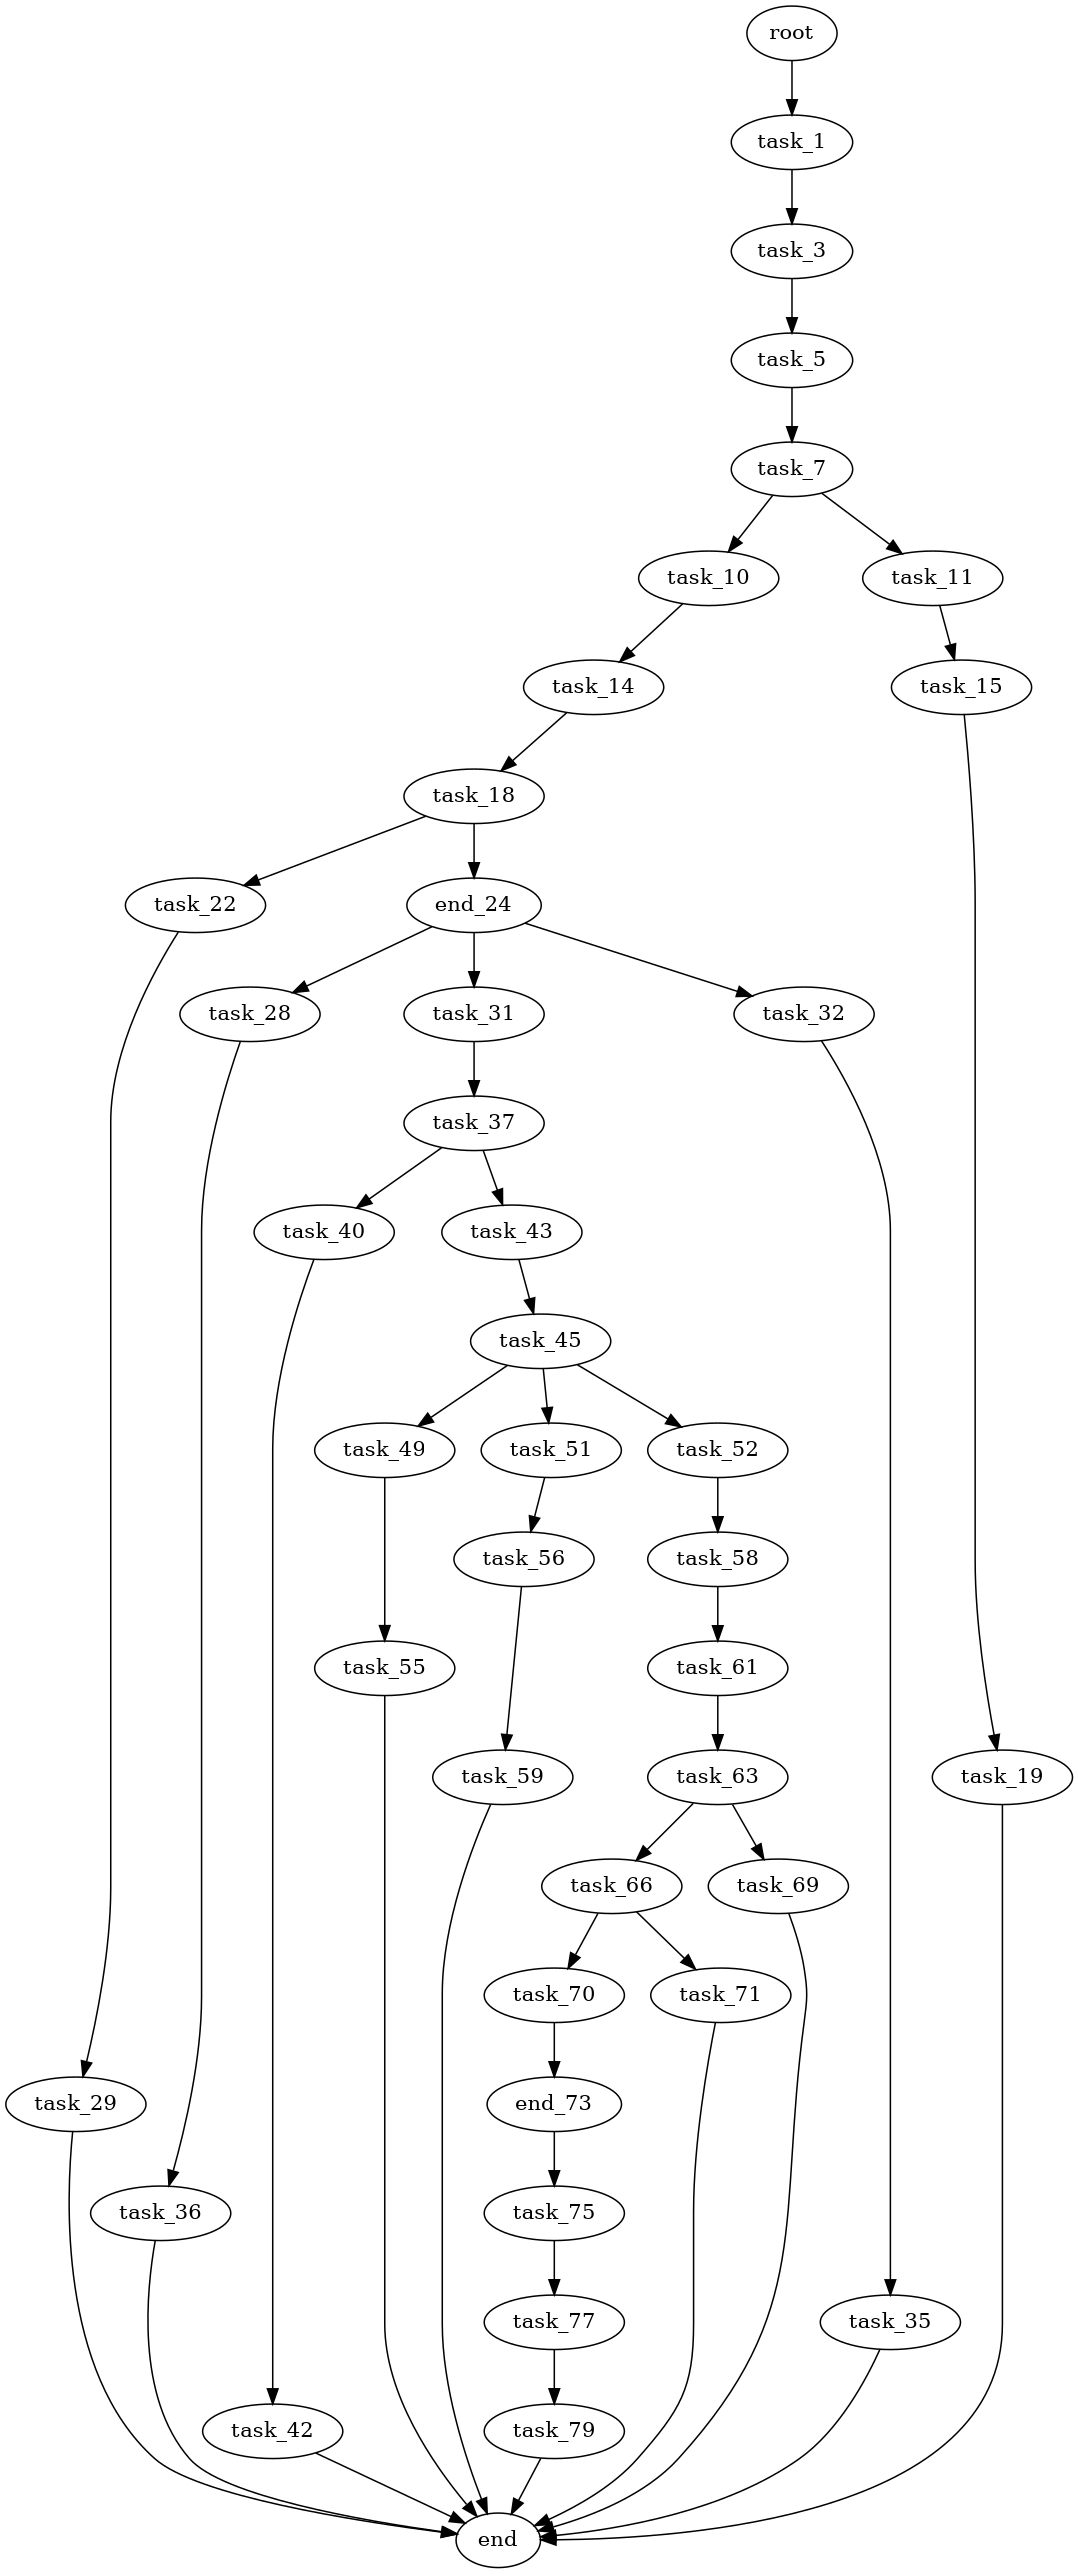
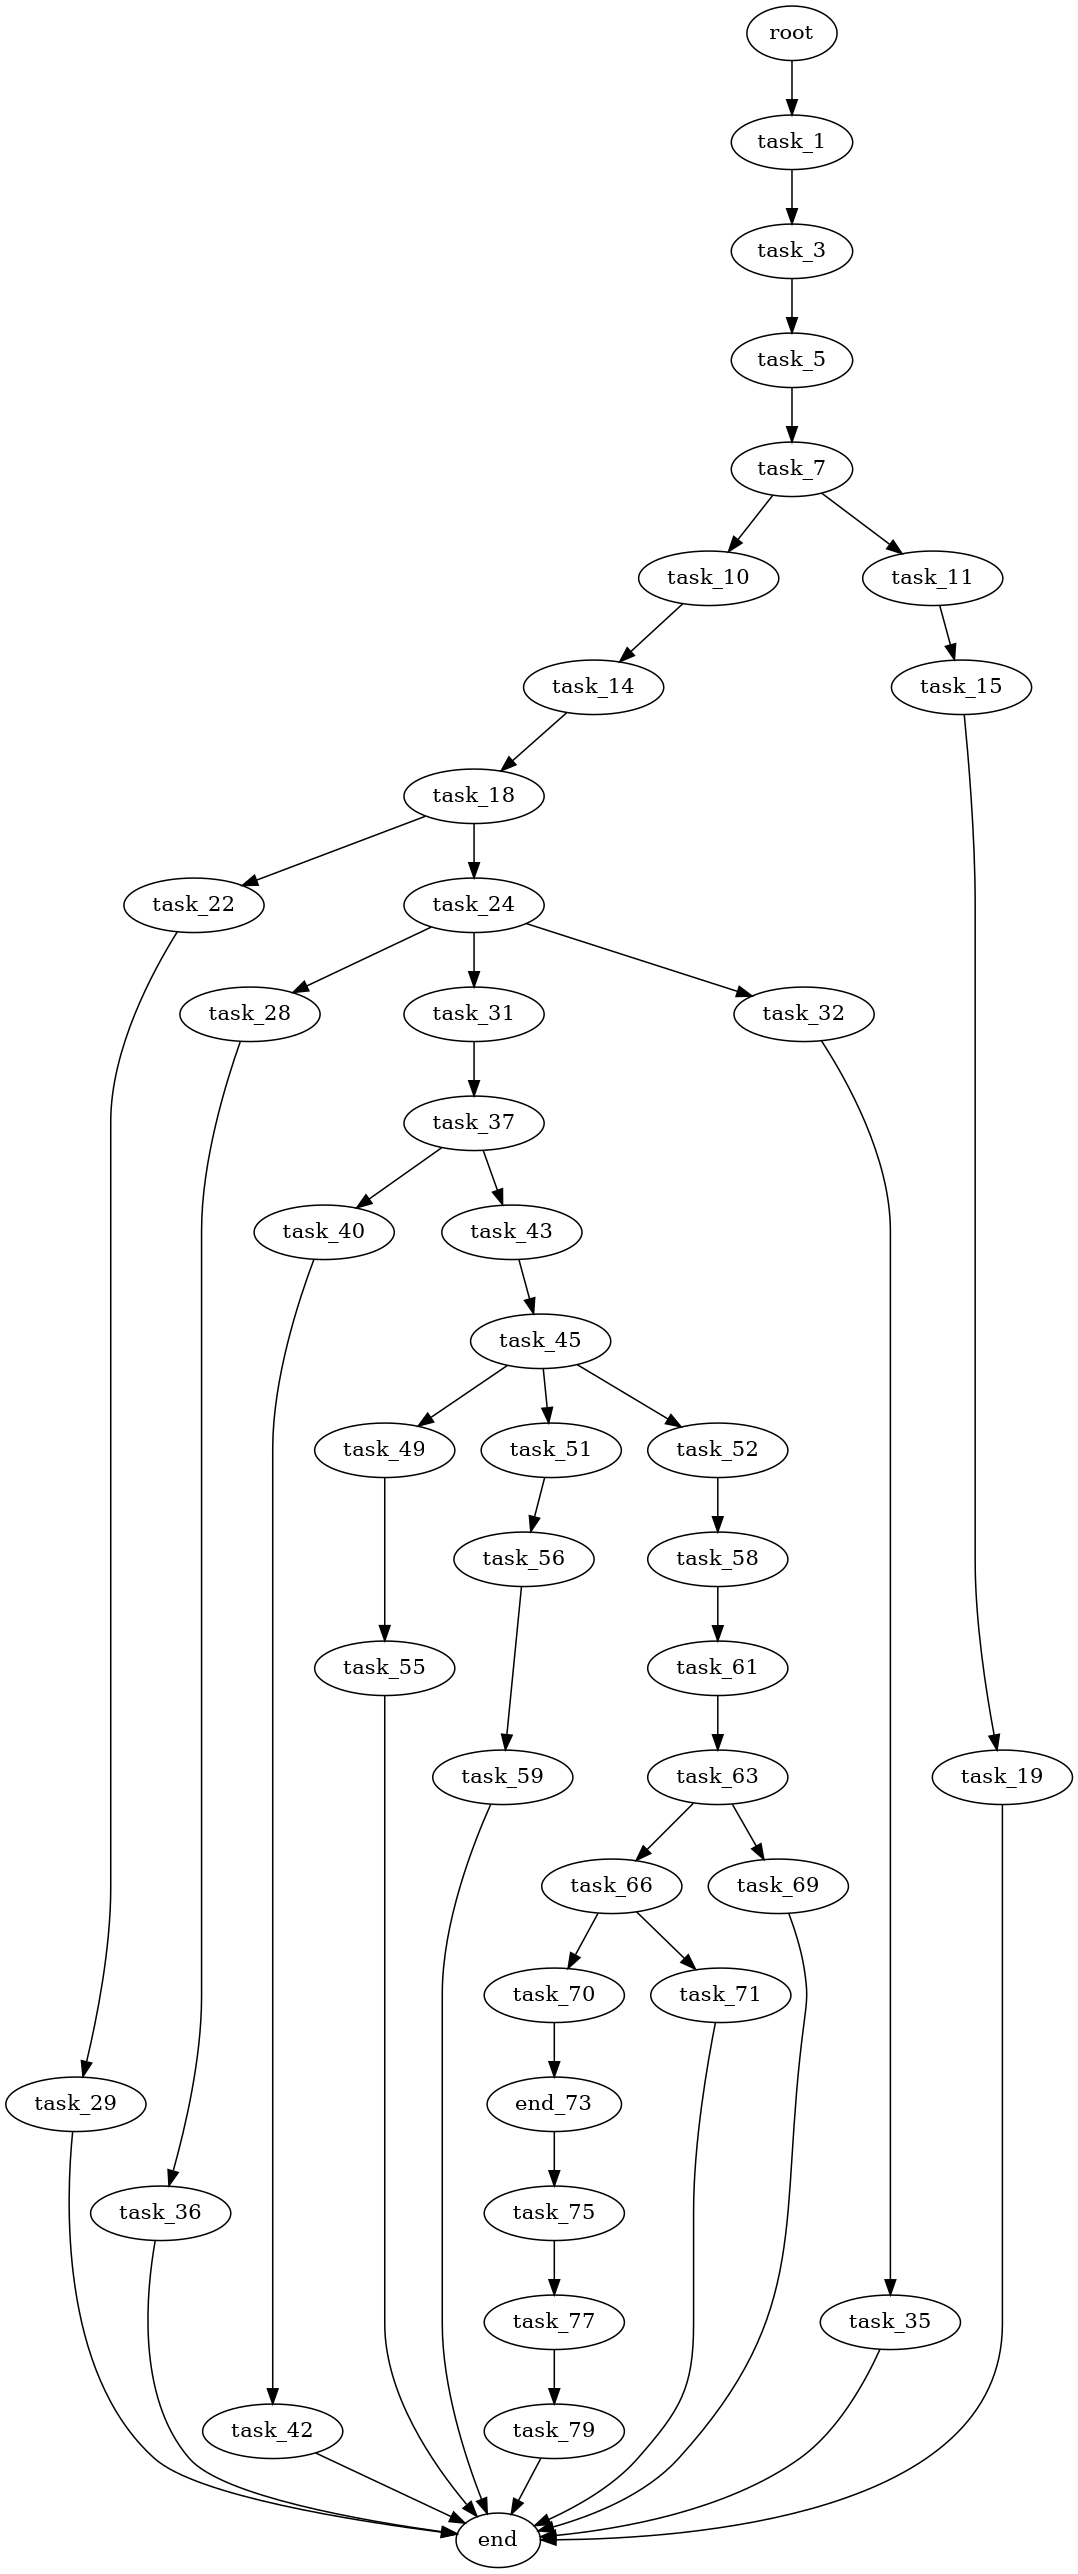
(474, 905) -> (474, 905)
